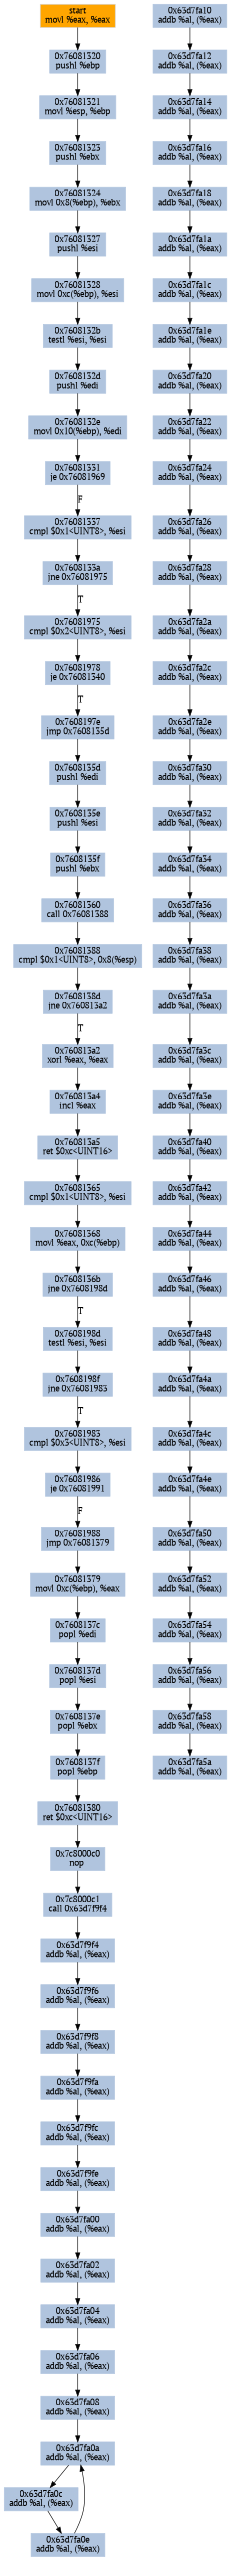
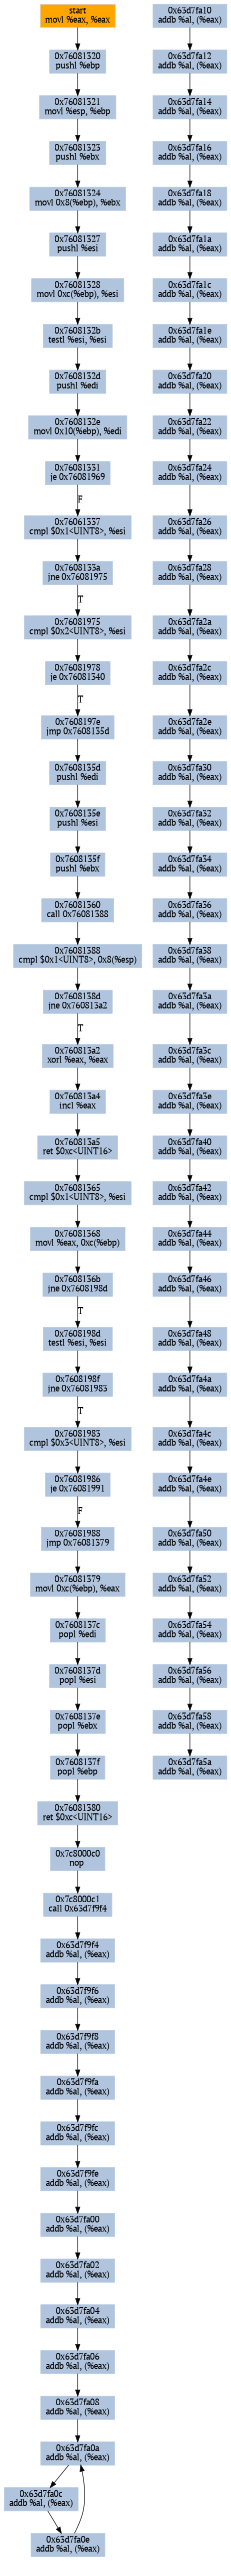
(78, 527) -> (78, 527)
